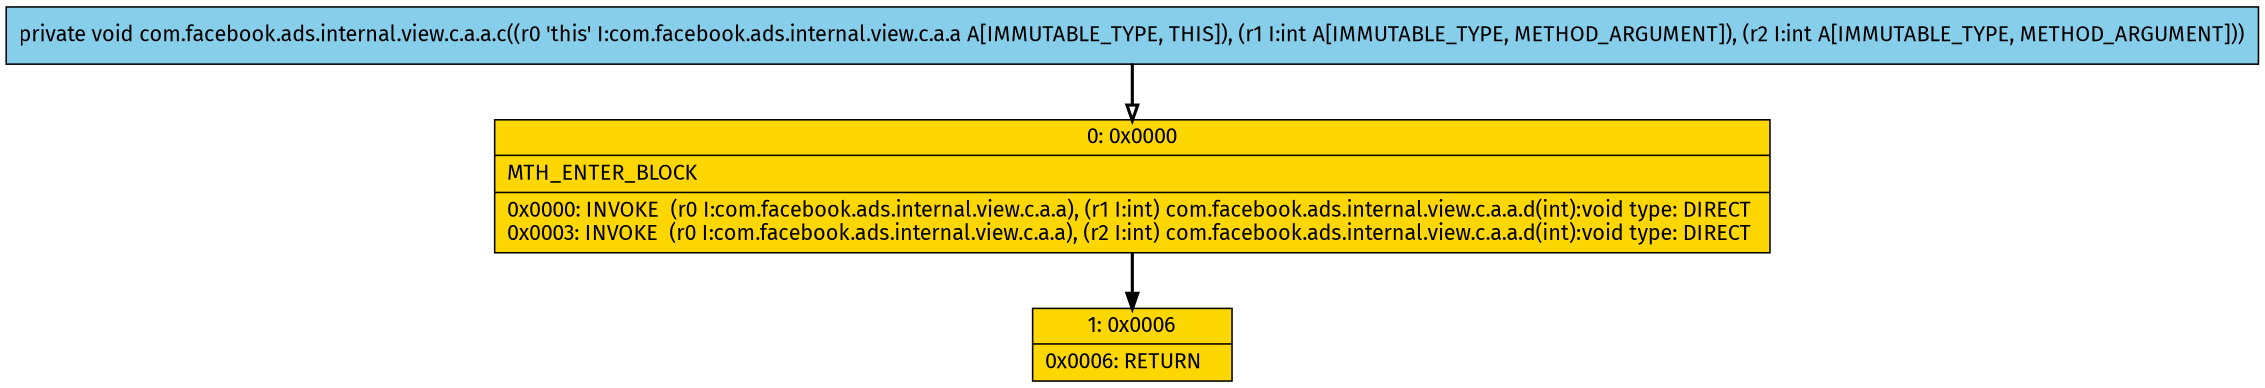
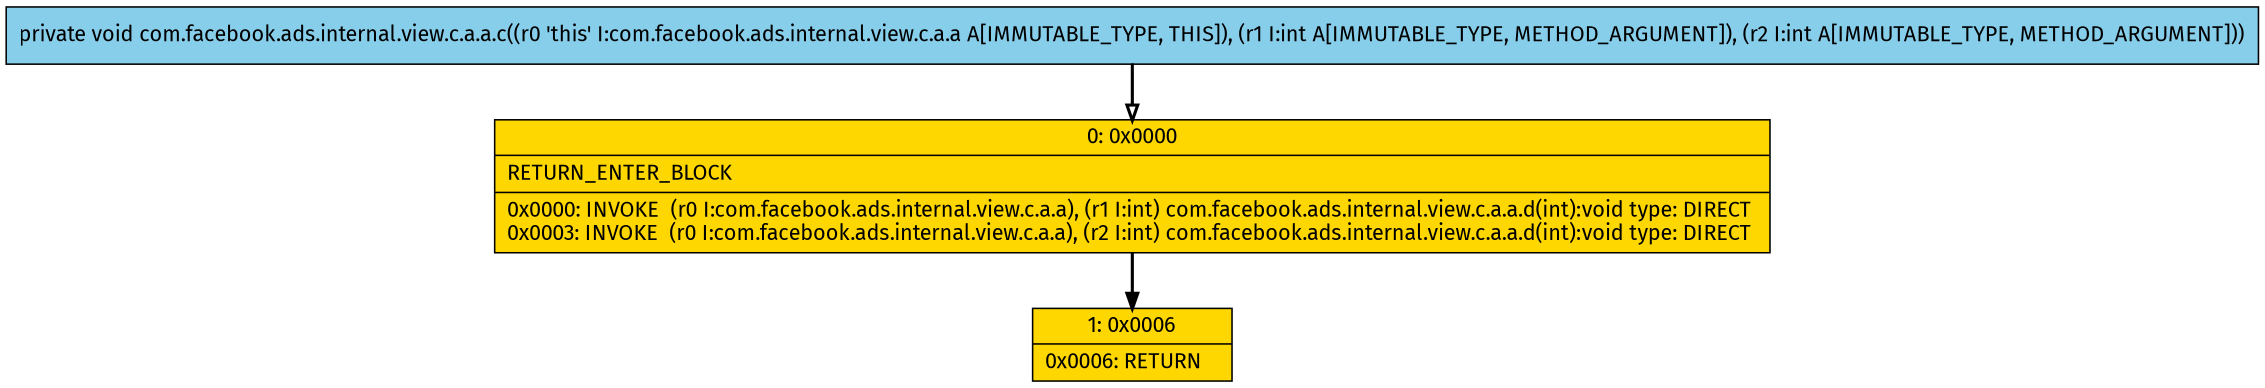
(603, 173) -> (620, 173)
